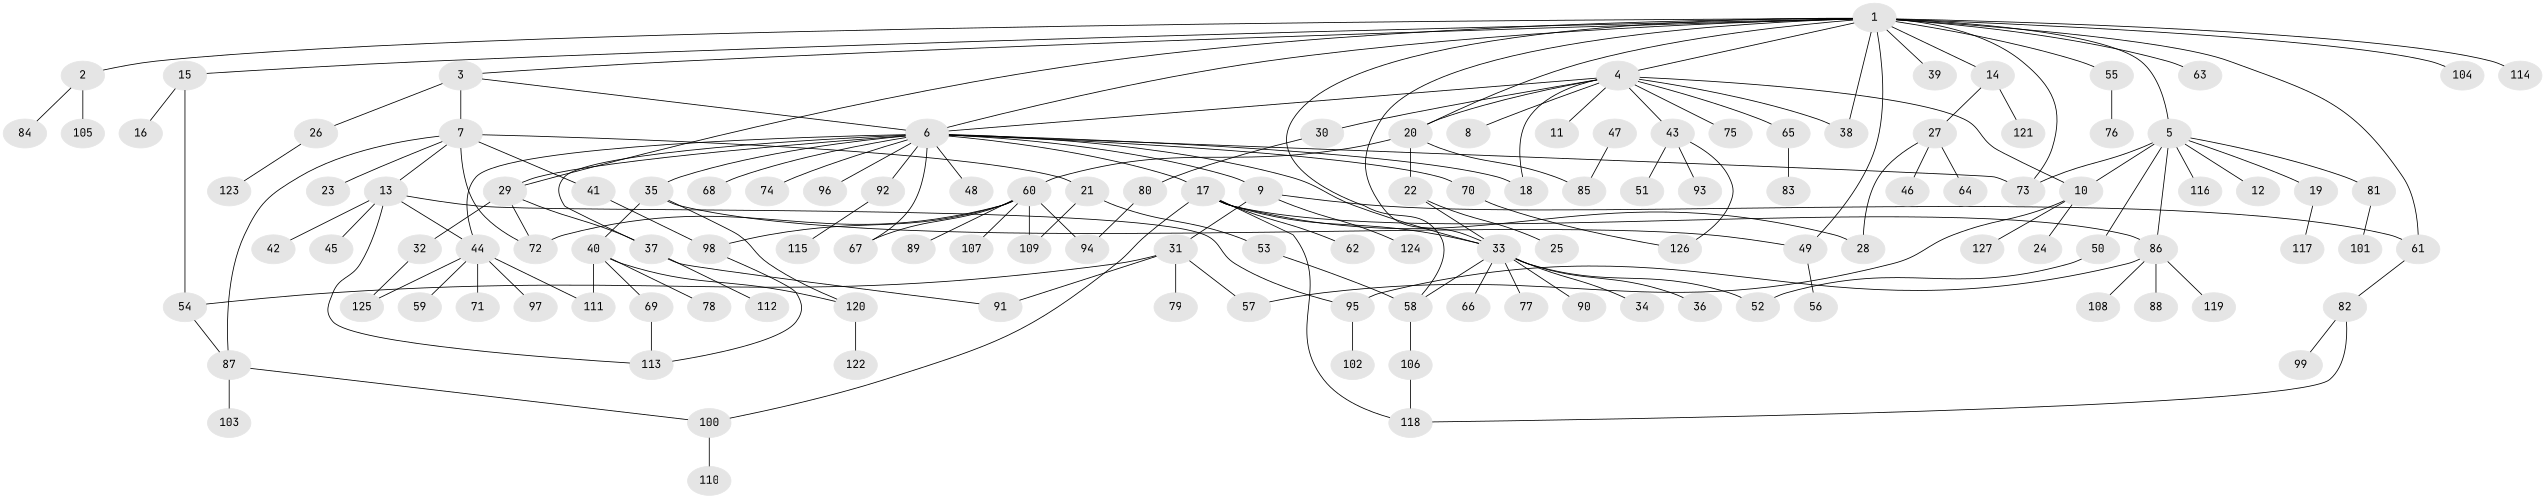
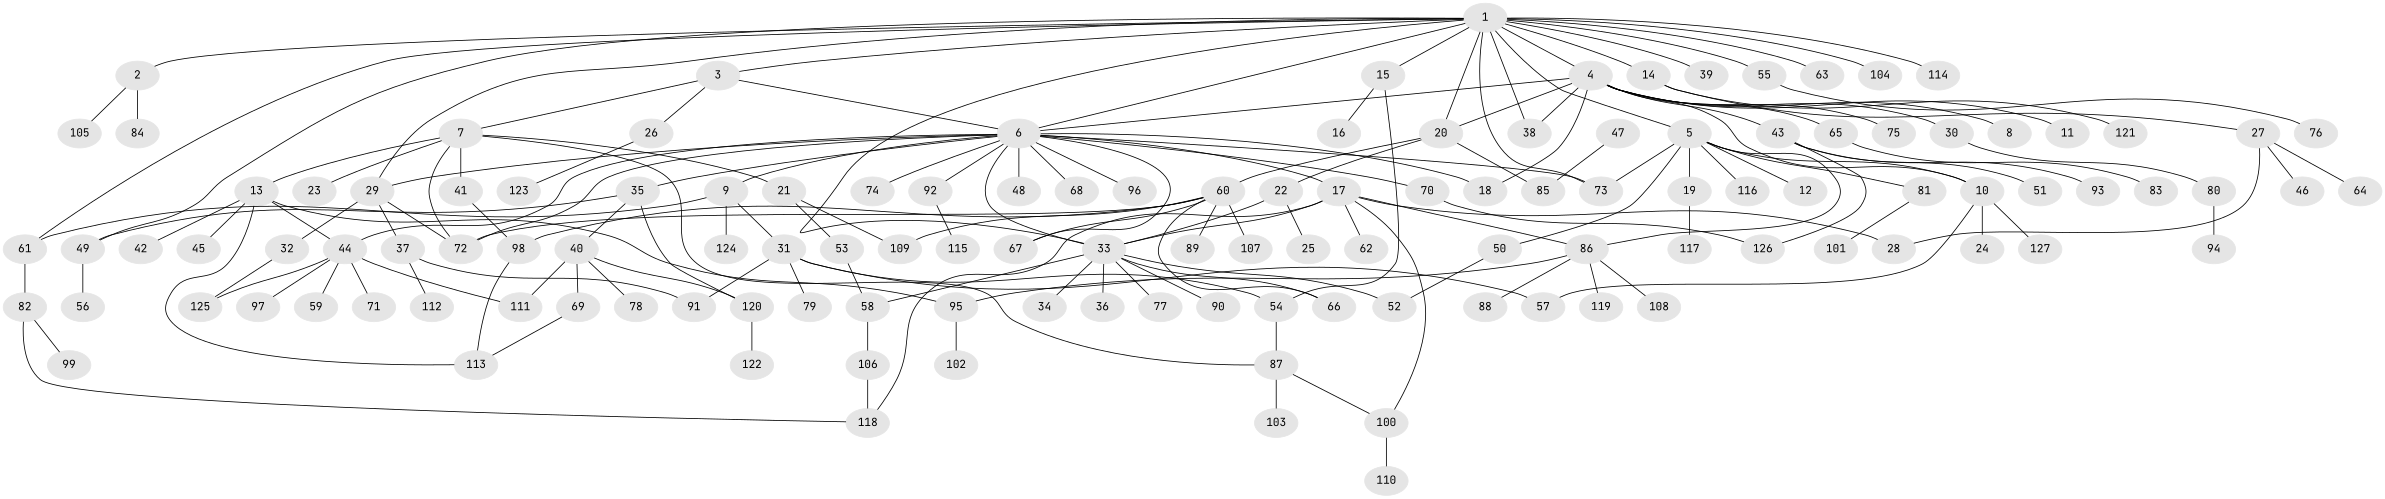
(1426, 55) -> none
(679, 152) -> (728, 153)
(1062, 224) -> (1159, 254)
